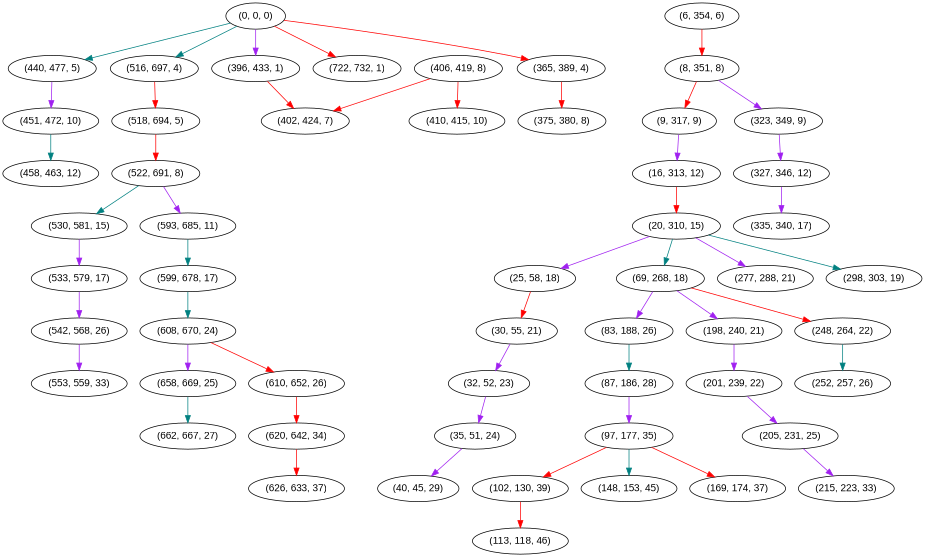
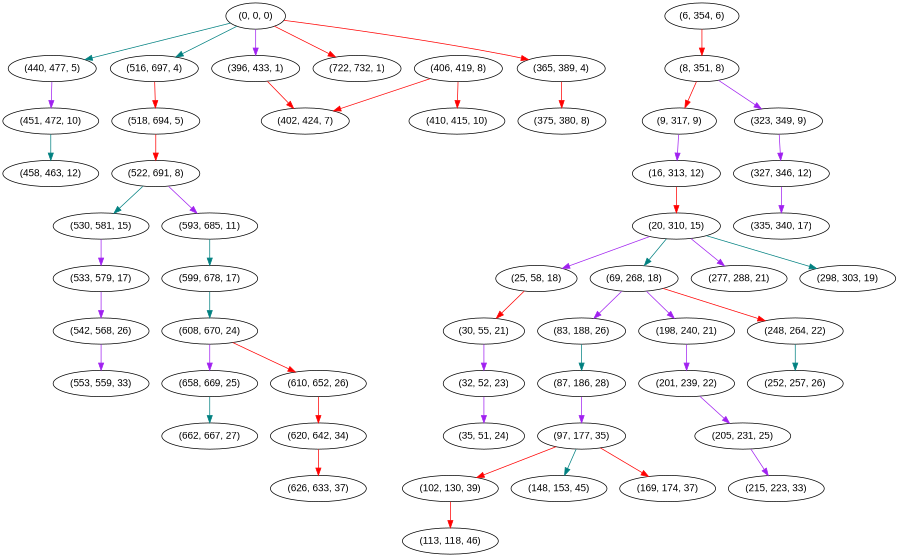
(418, 489) -> none
